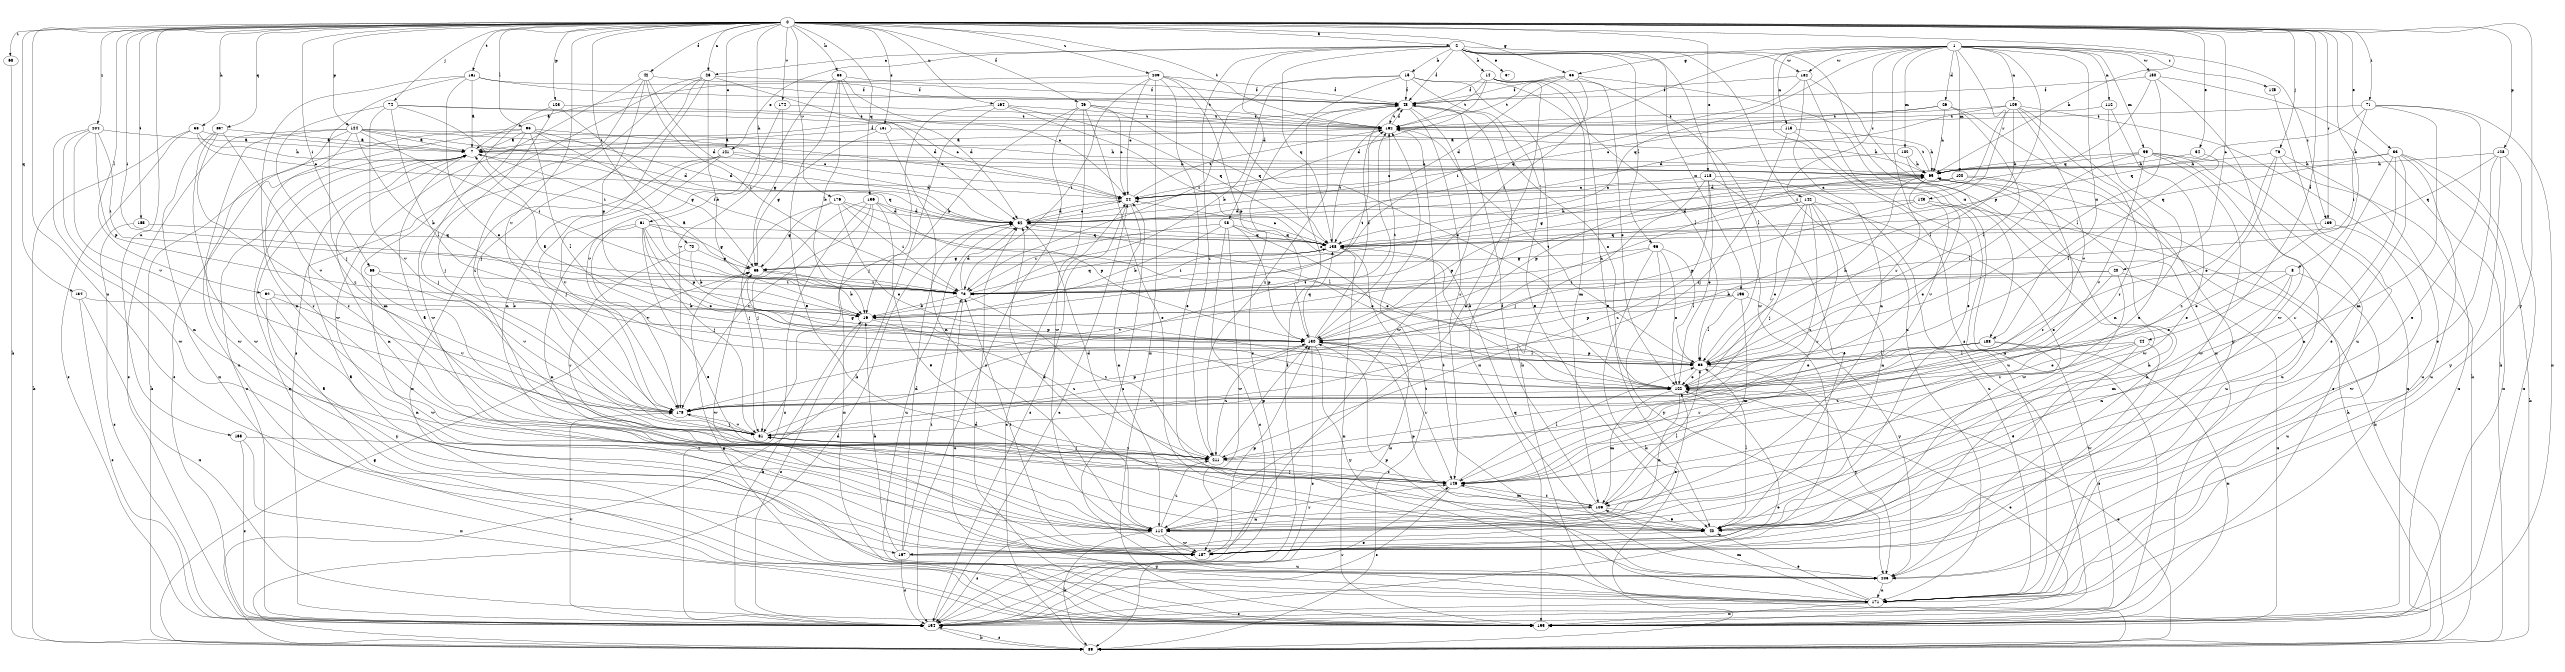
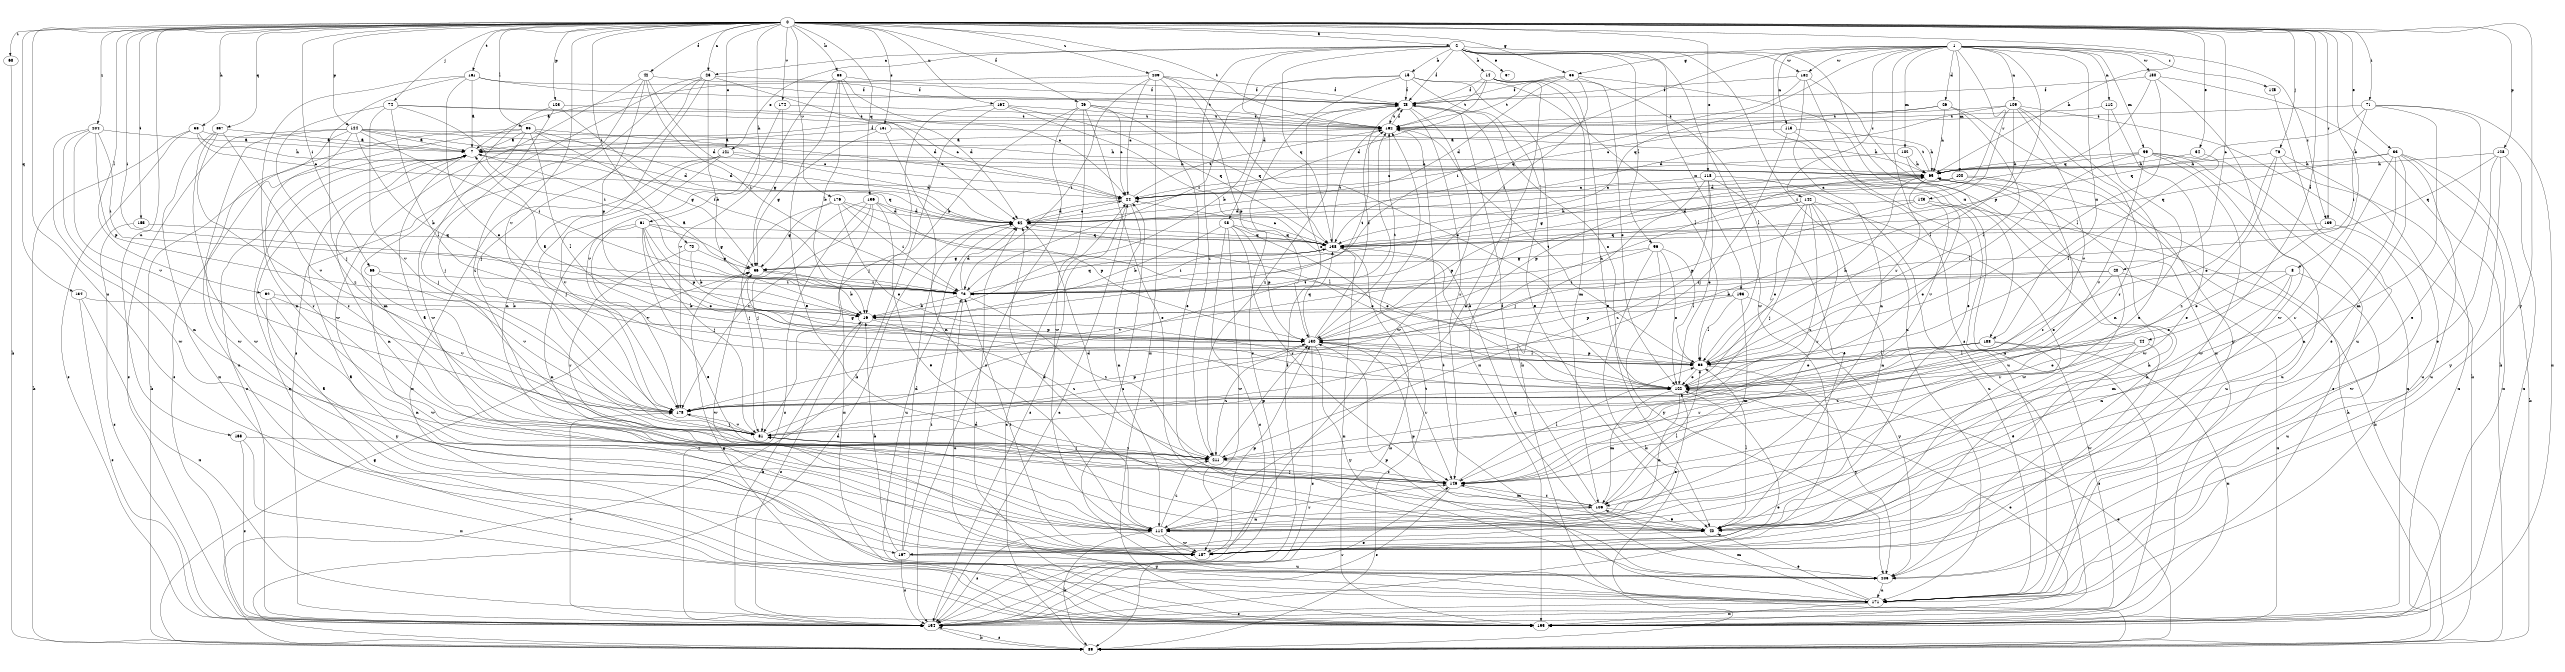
(1091, 242) -> (1304, 369)
